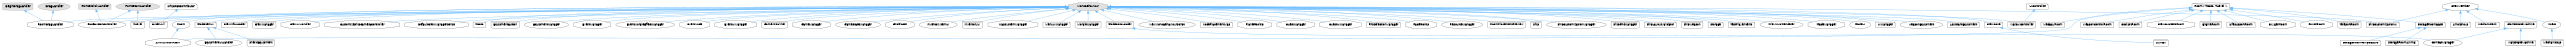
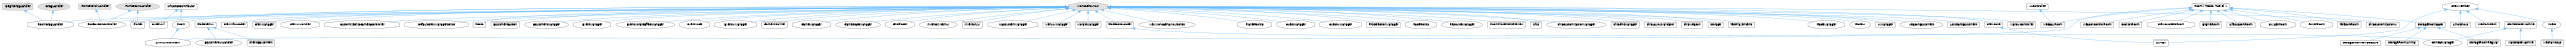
(639, 9) -> none
none -> (181, 15)
(2029, 16) -> (2046, 17)
(2420, 16) -> (2309, 37)
(138, 25) -> (138, 25)
(1216, 25) -> none
(1782, 25) -> none
none -> (2484, 43)
